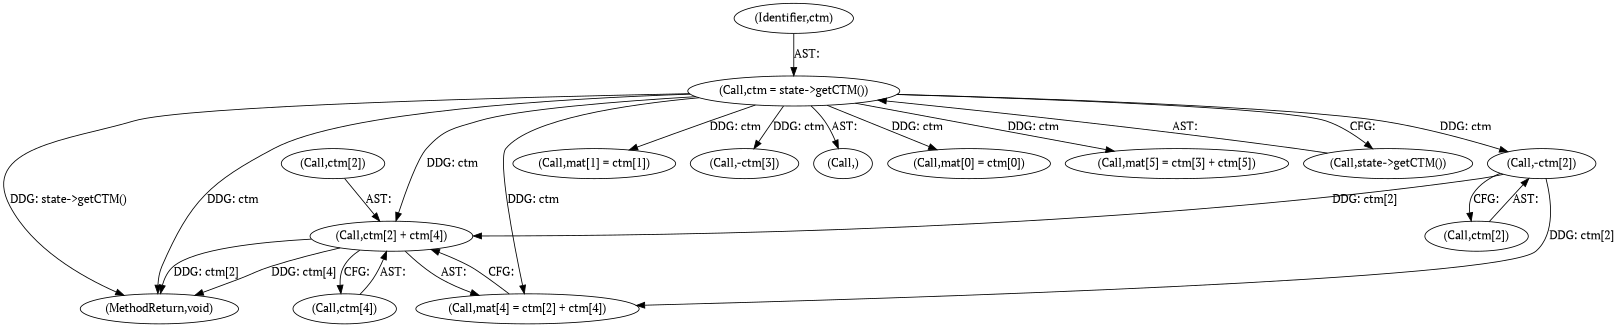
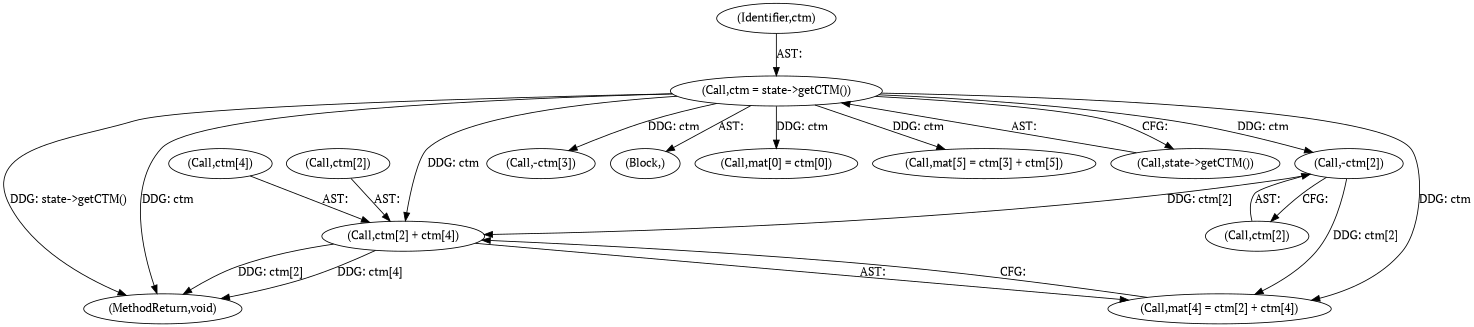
(594, 164) -> none
(843, 164) -> (645, 164)
(345, 265) -> none
